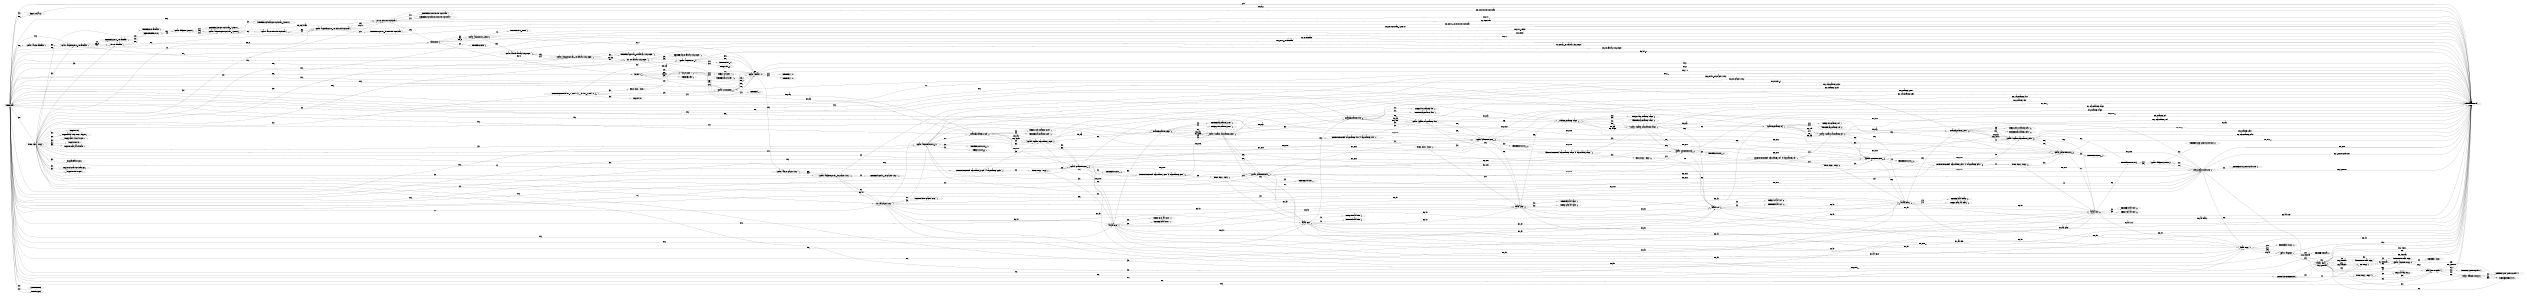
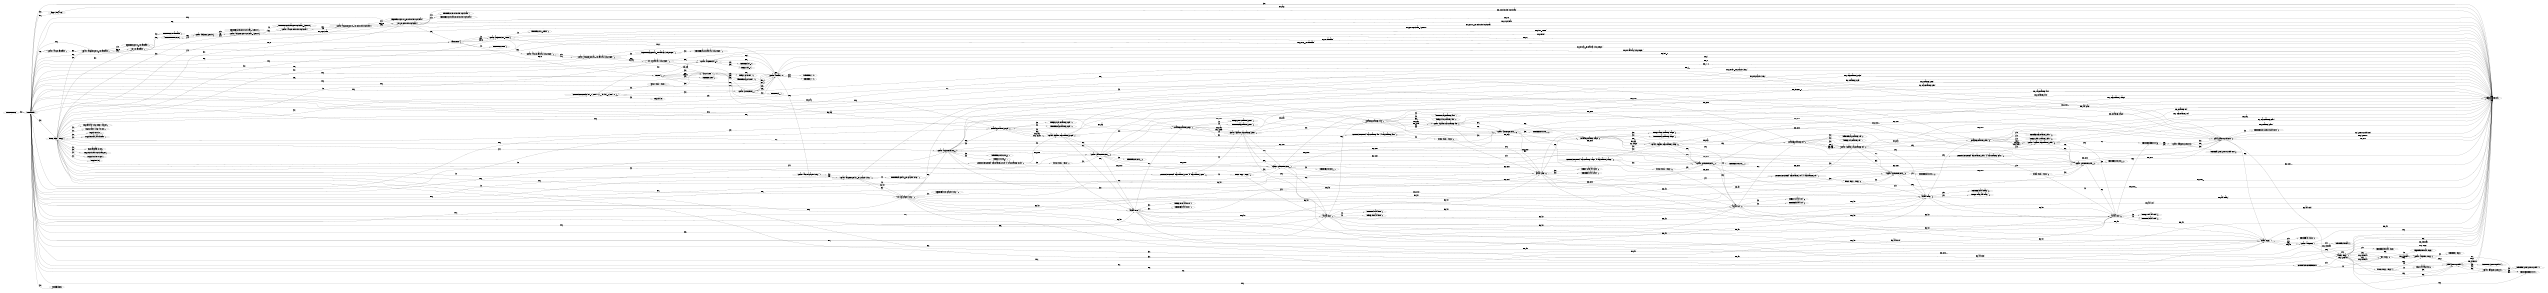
(662, 58) -> (685, 52)
(12, 204) -> (21, 113)
